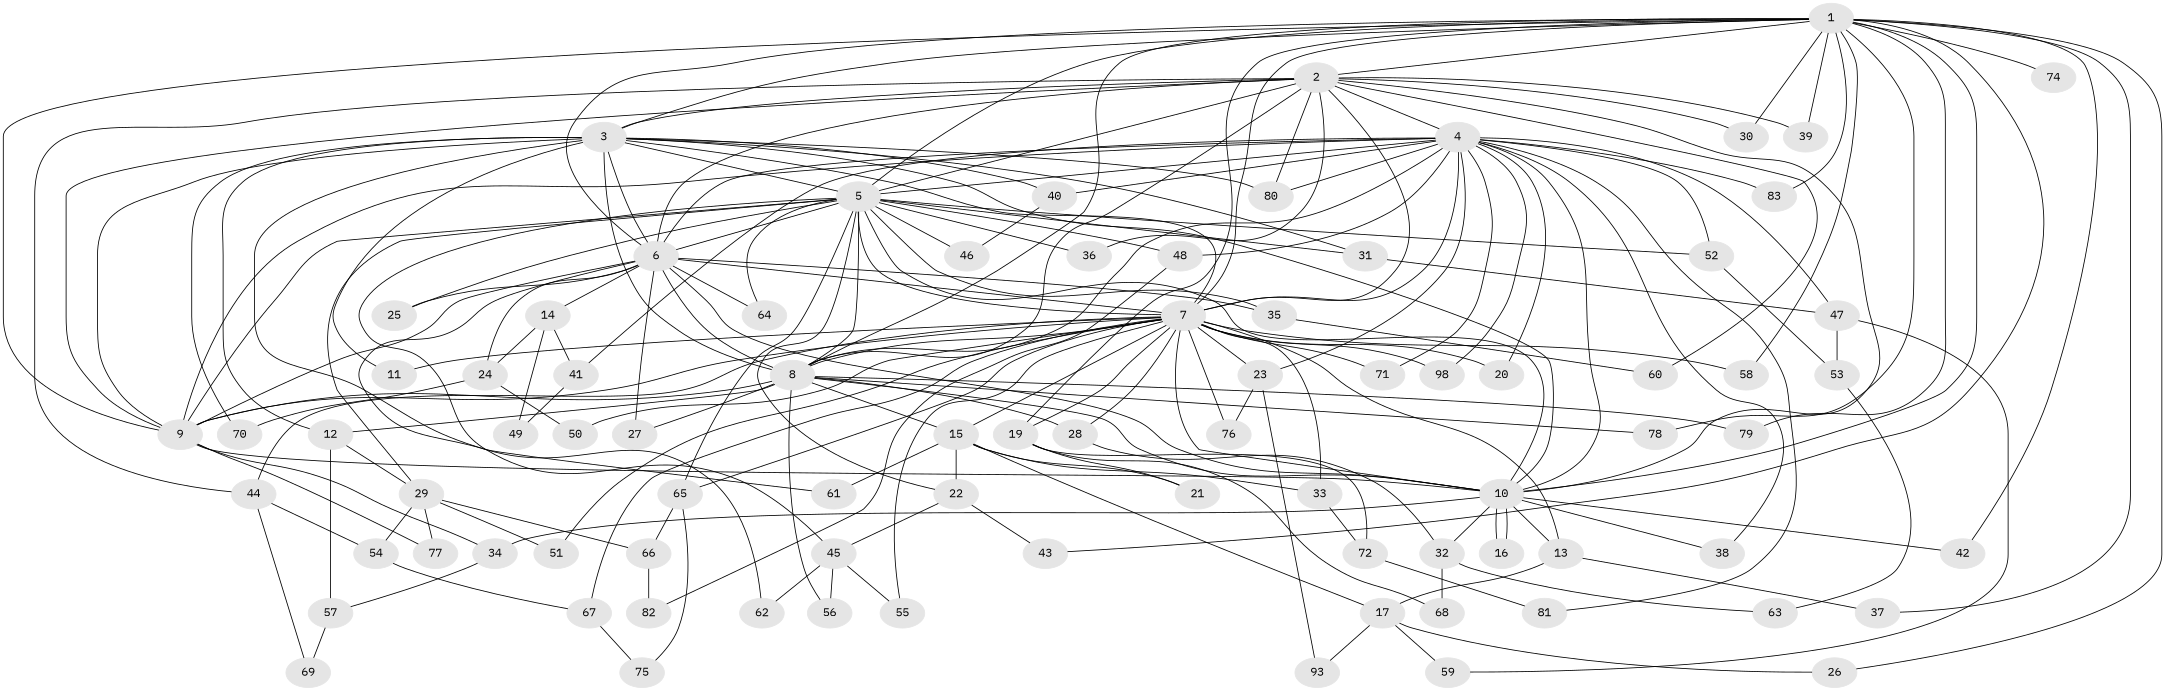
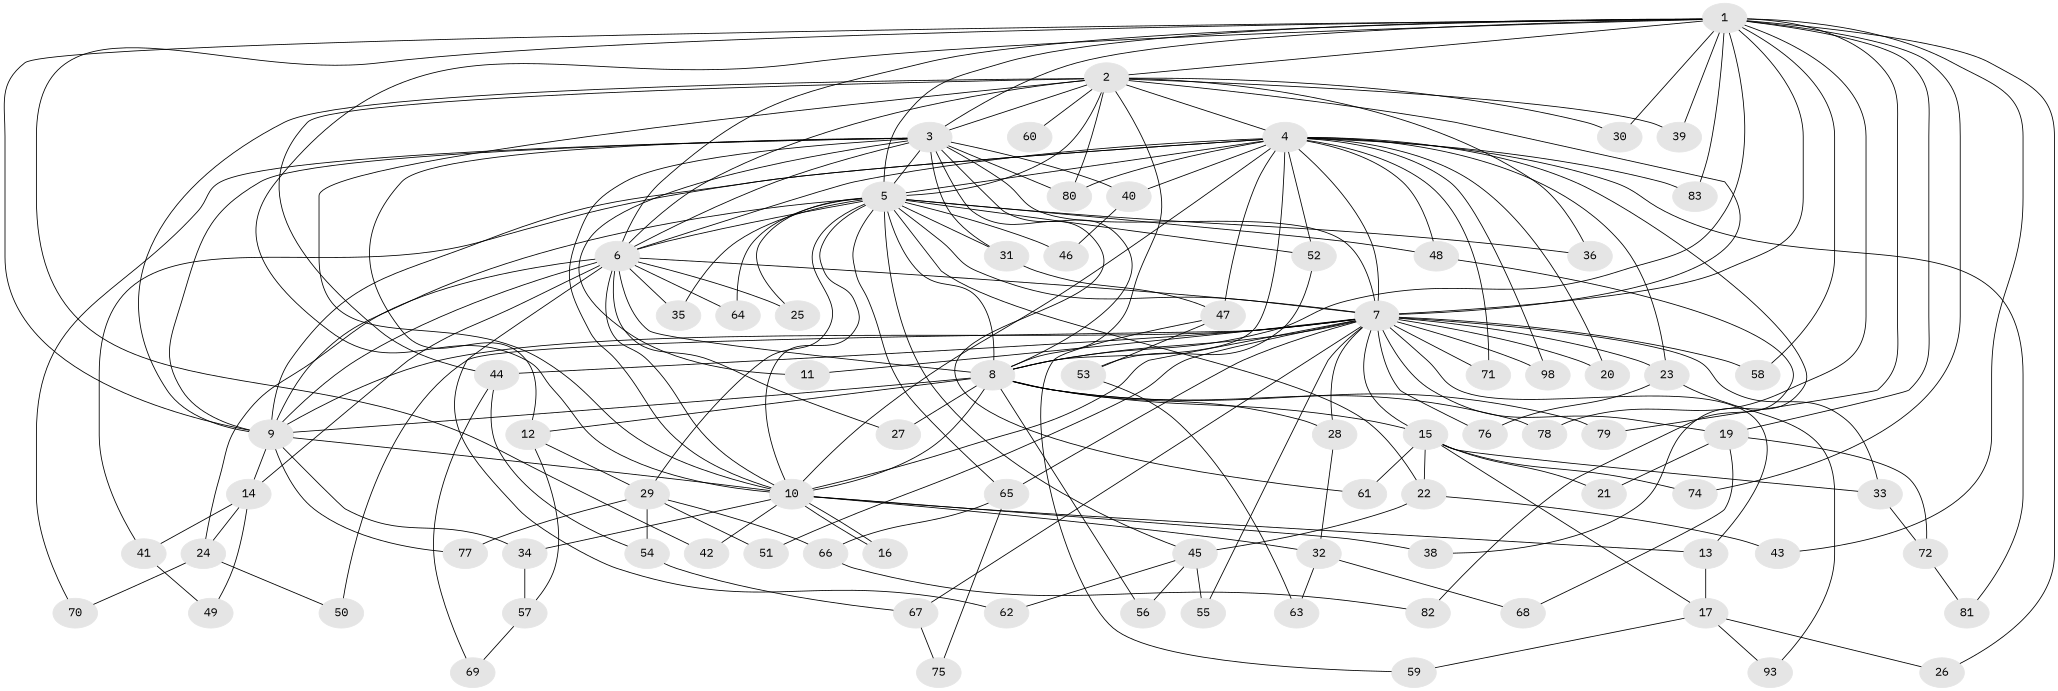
(1507, 352) -> none
none -> (260, 464)
none -> (1558, 469)
(1878, 613) -> none
